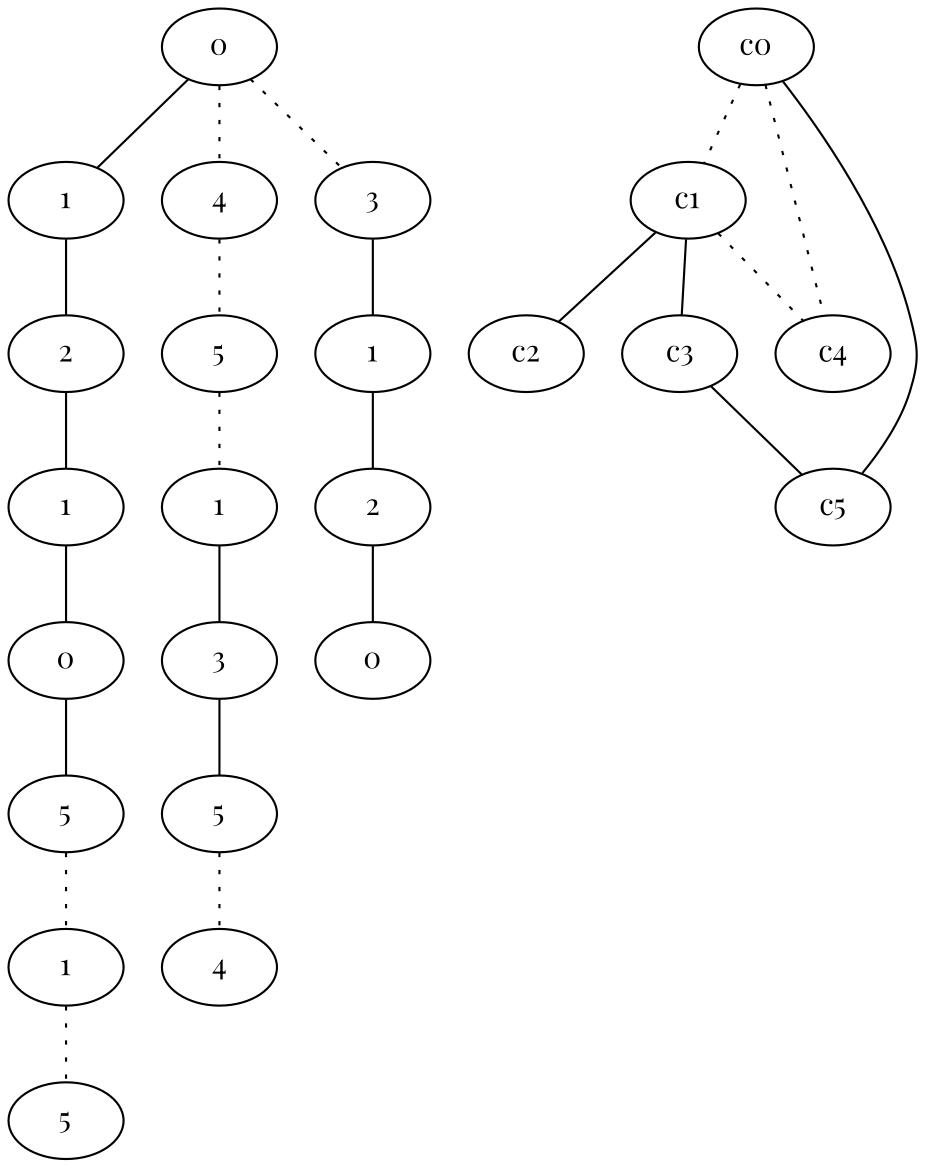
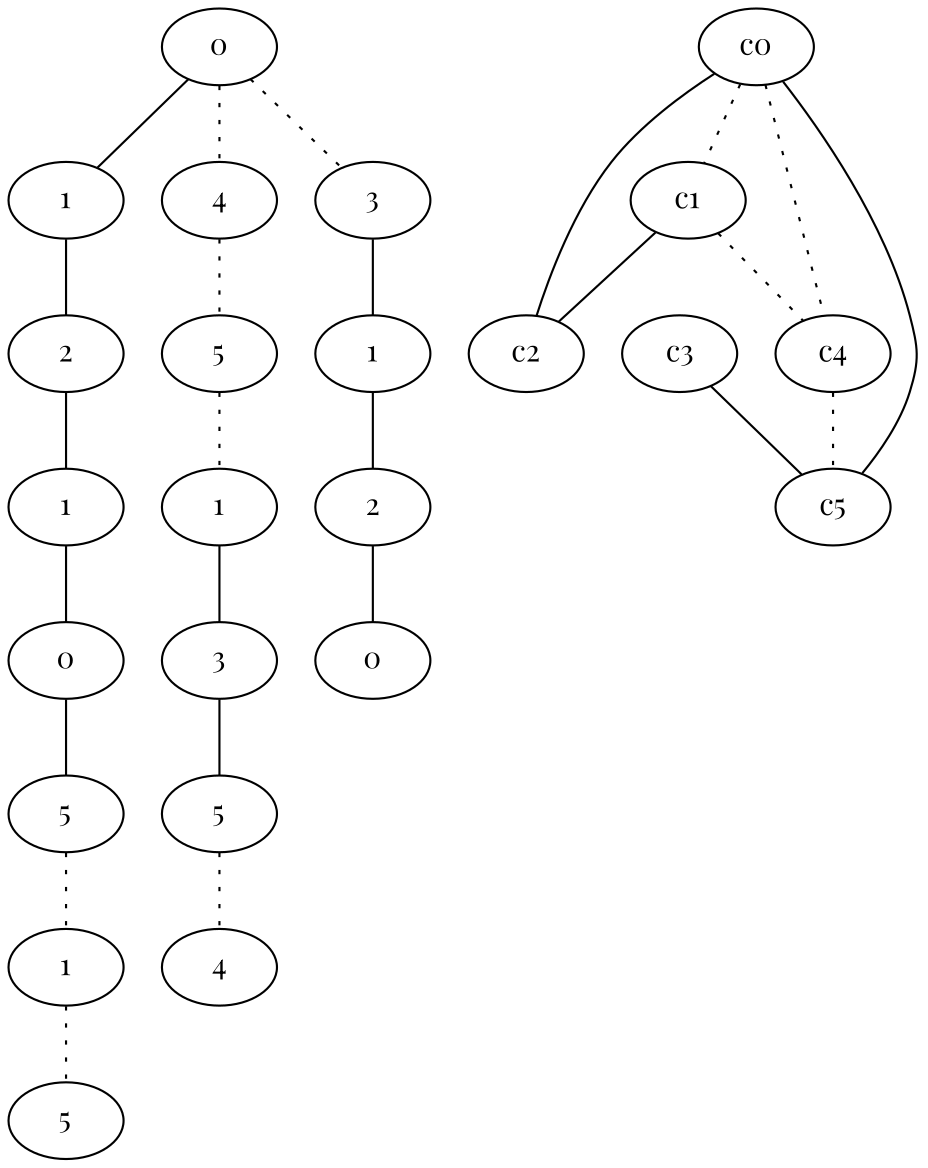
none -> (601, 177)
(684, 277) -> none
none -> (833, 431)
